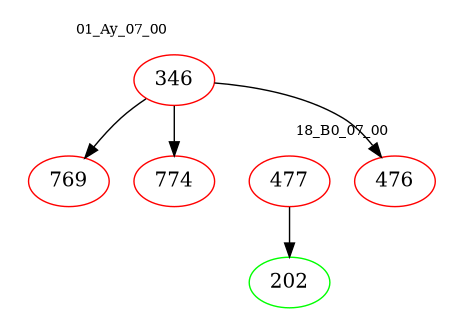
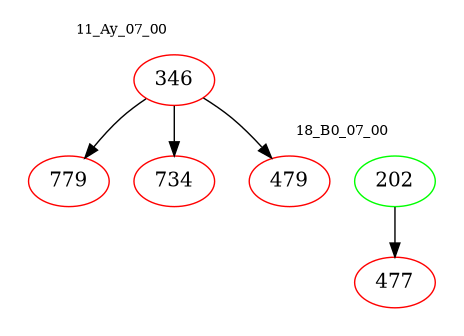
(122, 30) -> (122, 30)
(69, 181) -> (69, 181)
(174, 181) -> (174, 181)
(395, 181) -> (290, 181)
(290, 225) -> (395, 225)
